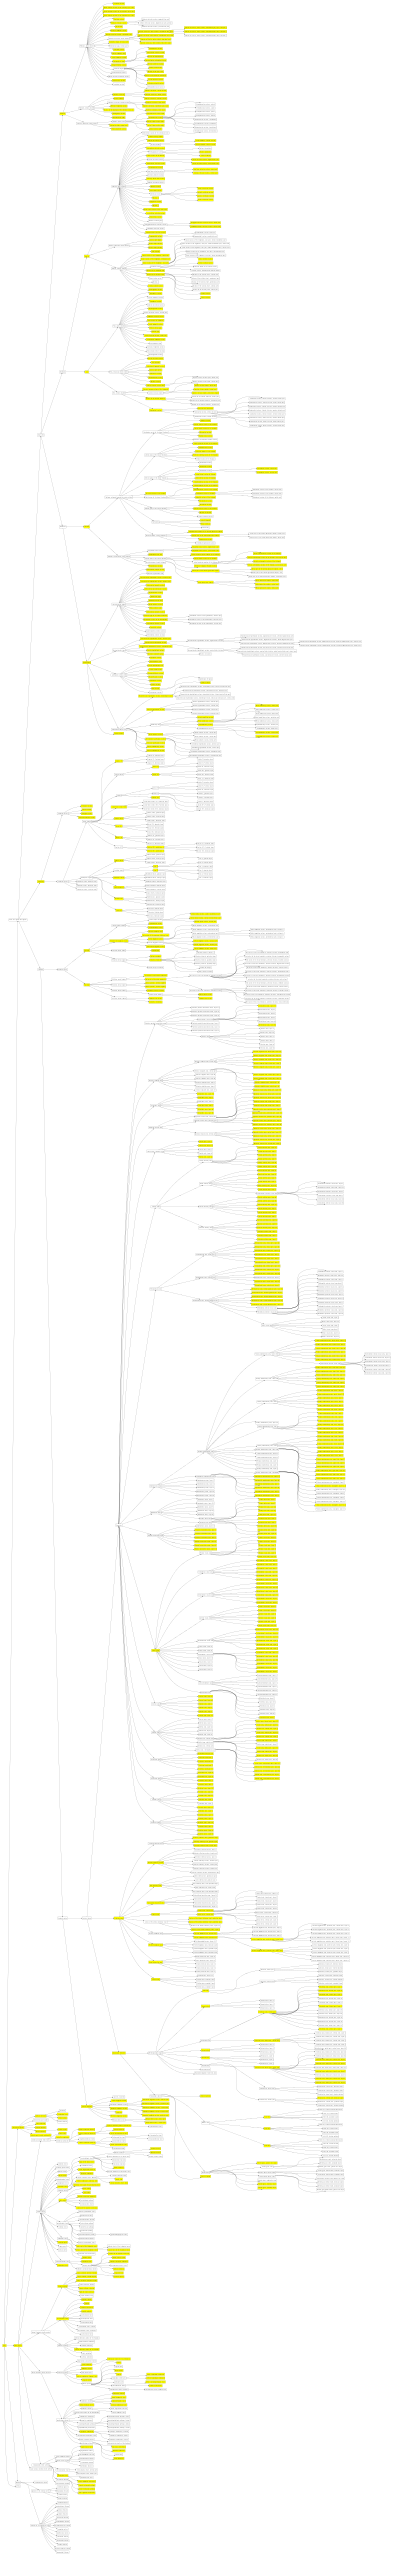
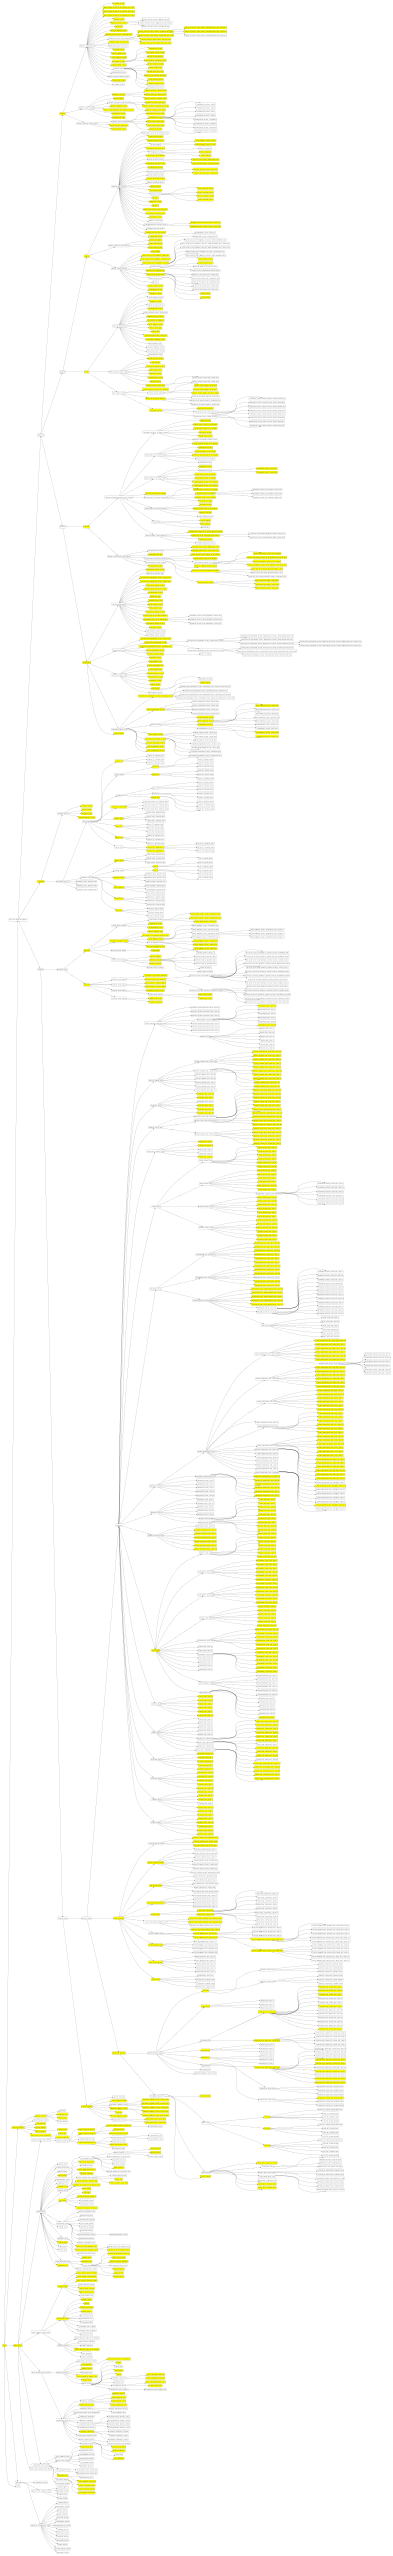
none -> (156, 964)
none -> (267, 1071)
